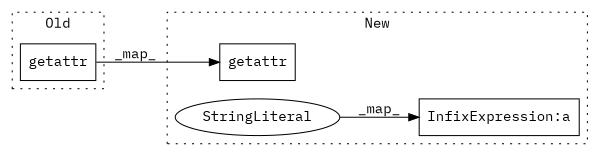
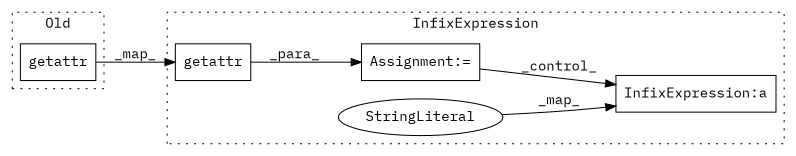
(377, 24) -> (476, 24)
none -> (421, 62)
